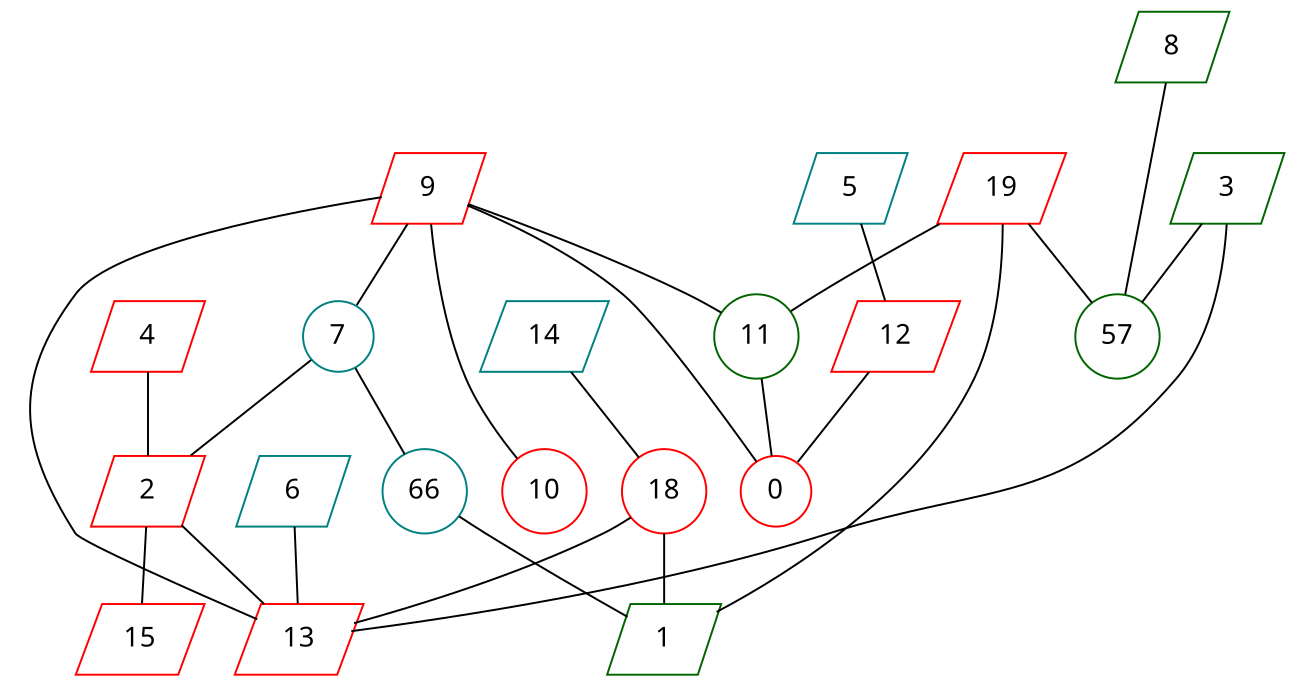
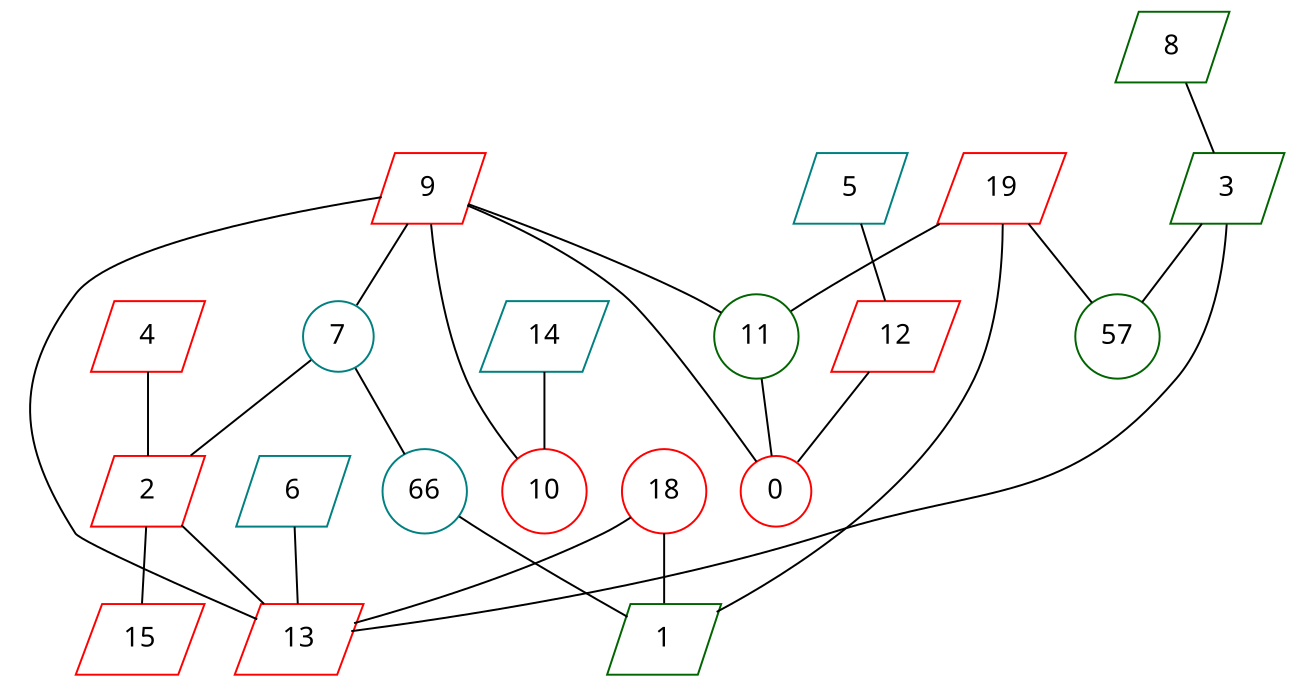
(1146, 189) -> (1200, 118)
(605, 415) -> (544, 410)
